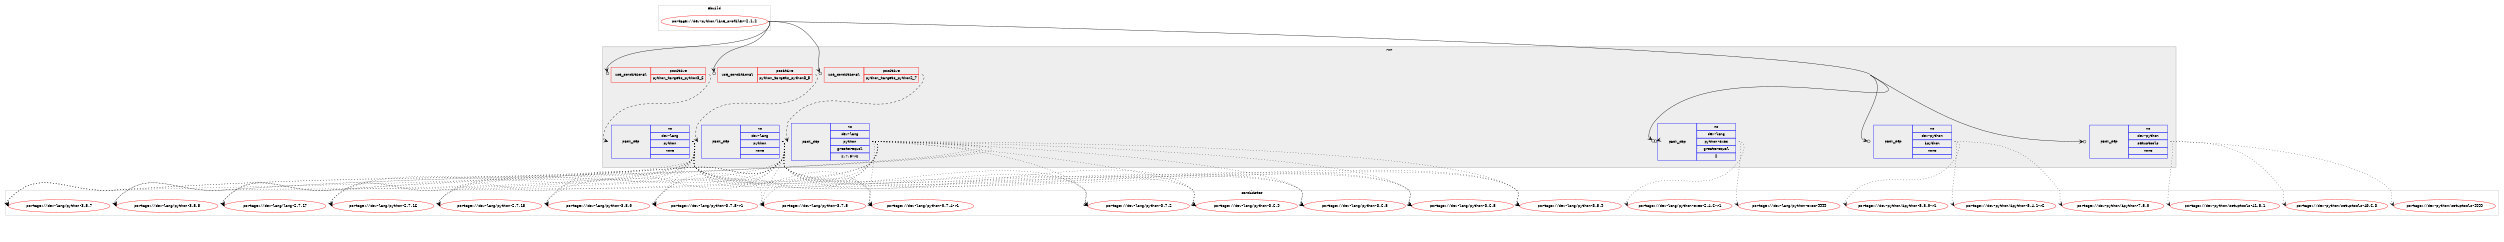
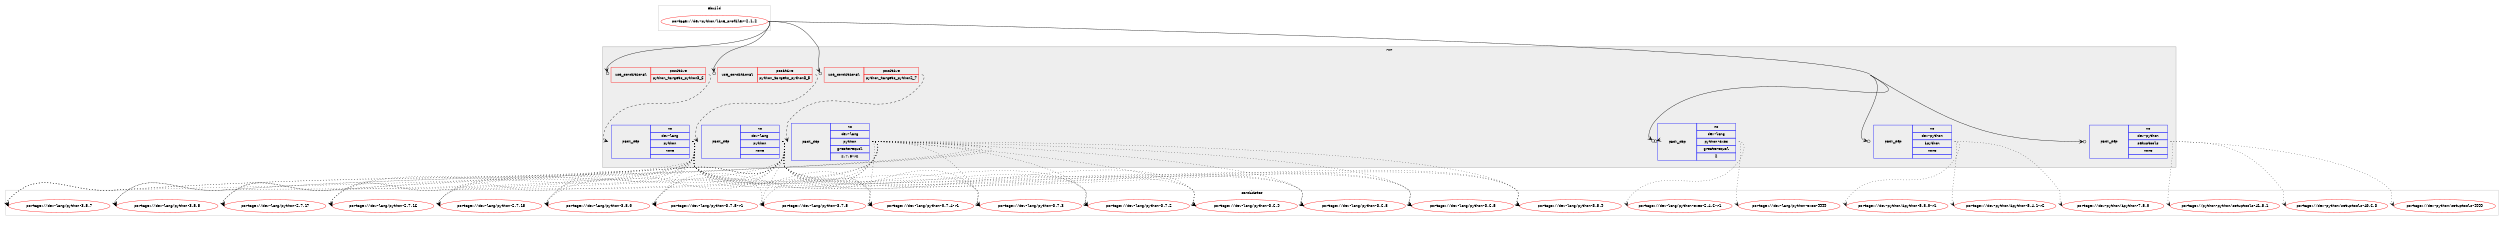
(275, 206) -> (275, 206)
none -> (1031, 206)
(2225, 206) -> (2225, 206)
